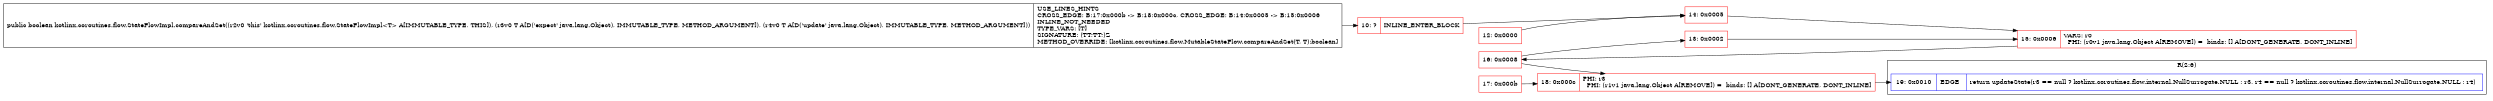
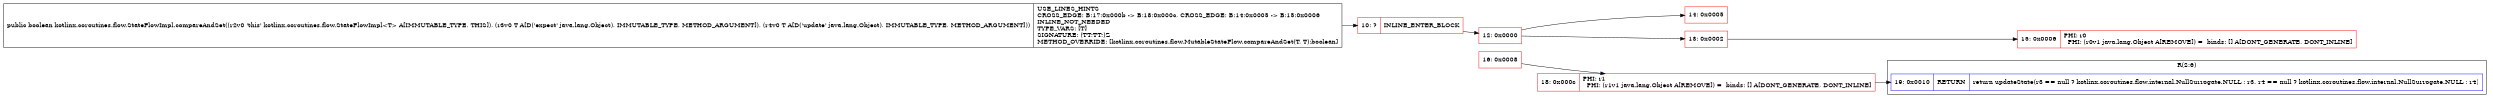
(1572, 20) -> (1469, 32)
(1870, 23) -> none
(2079, 36) -> (2076, 36)
(1601, 47) -> (1601, 37)
(1772, 54) -> none
(1595, 79) -> (1595, 79)
(1950, 82) -> (1952, 82)
(1500, 84) -> none
